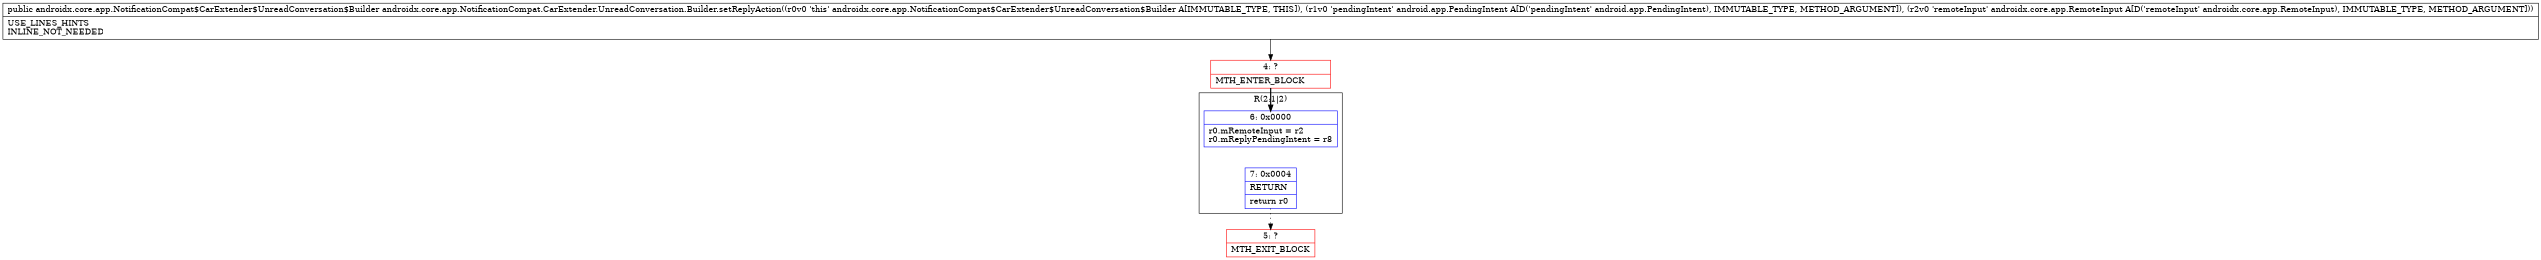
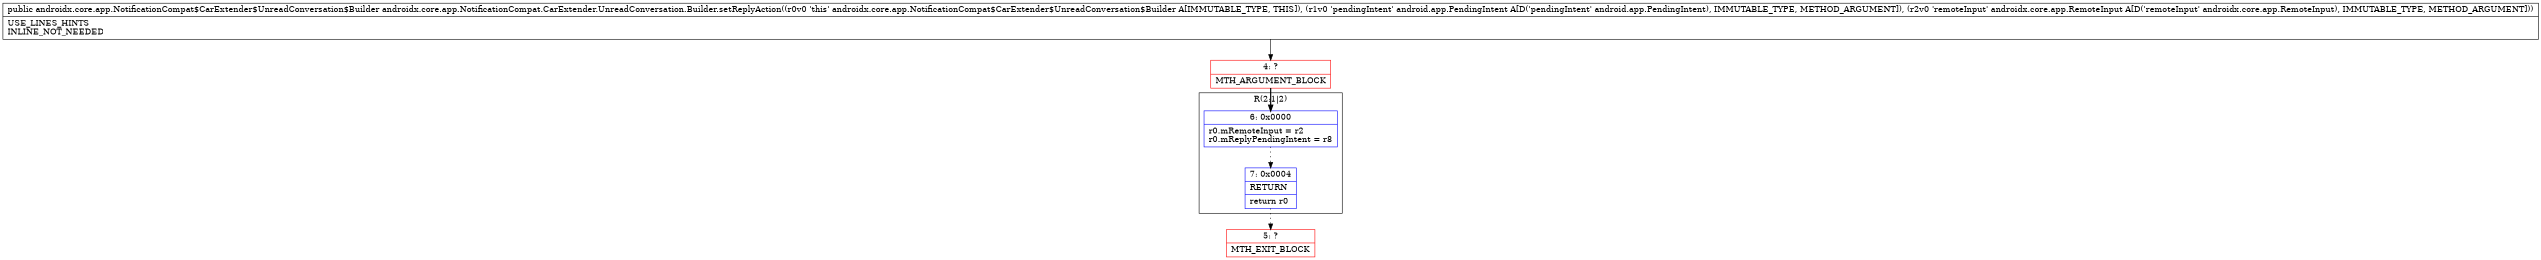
(1260, 81) -> (1271, 81)
none -> (1271, 154)
